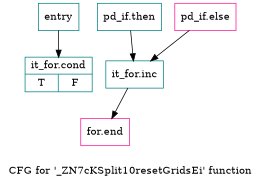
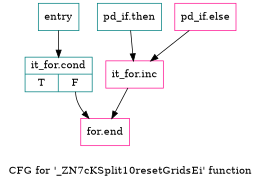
(135, 74) -> (135, 74)
none -> (78, 103)
